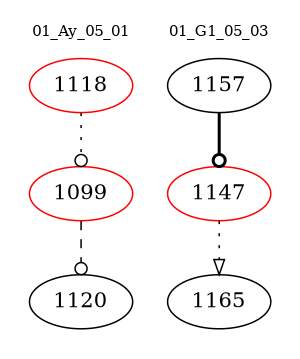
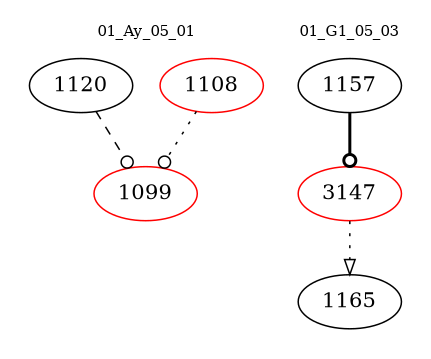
(81, 86) -> (212, 86)
(219, 194) -> (350, 194)
(81, 242) -> (110, 134)
